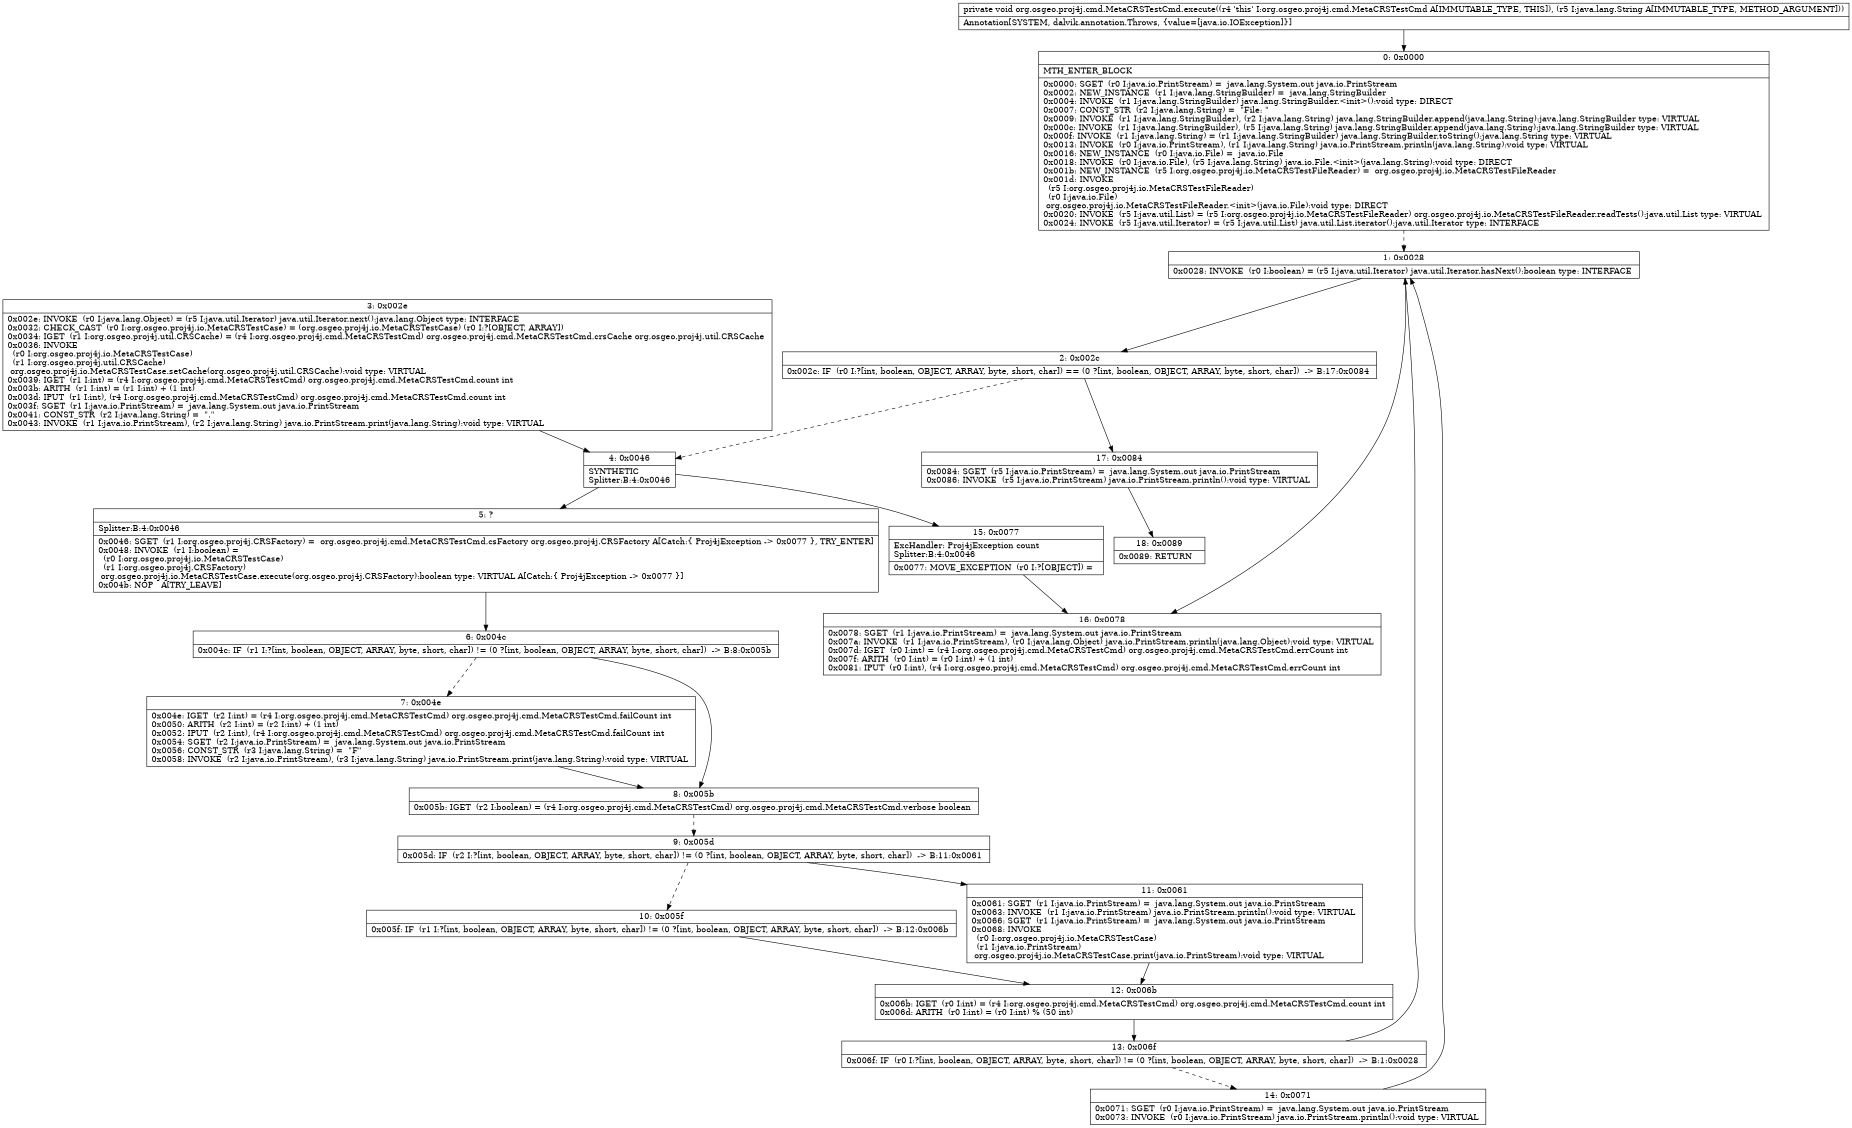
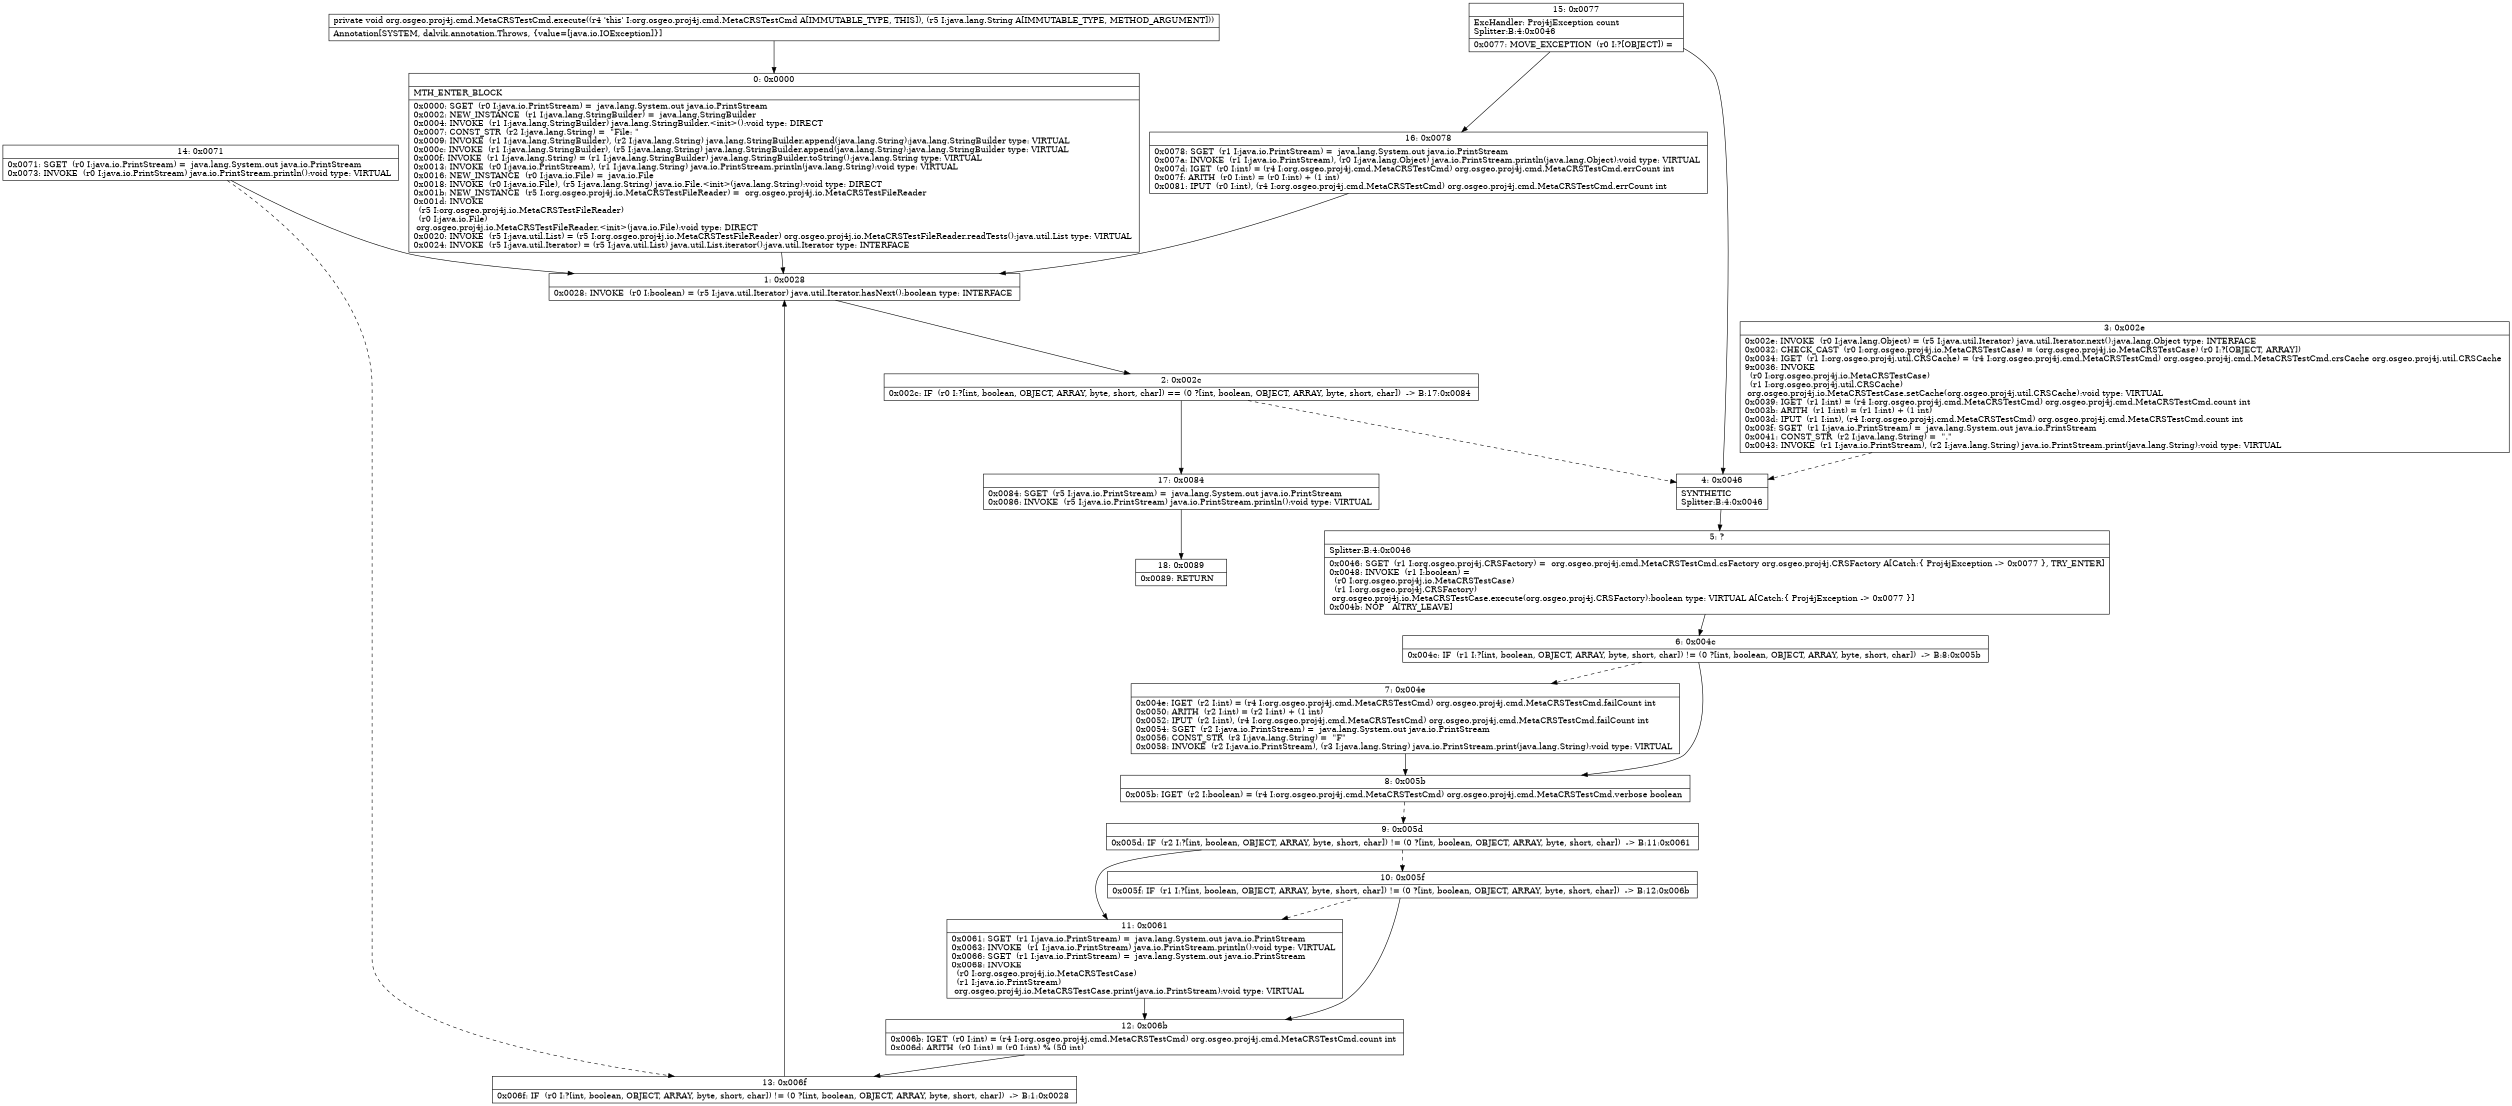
(1404, 238) -> (782, 260)
(45, 345) -> (1783, 367)
(562, 440) -> (1823, 465)
(1348, 481) -> (1180, 245)
(806, 492) -> (1728, 250)
none -> (1322, 908)
(1202, 1077) -> (372, 708)
